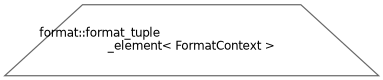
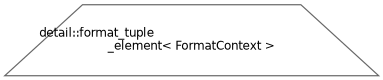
(192, 40) -> (192, 40)
